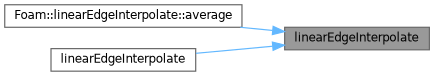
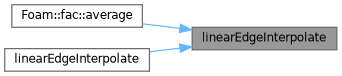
(123, 16) -> (77, 16)
